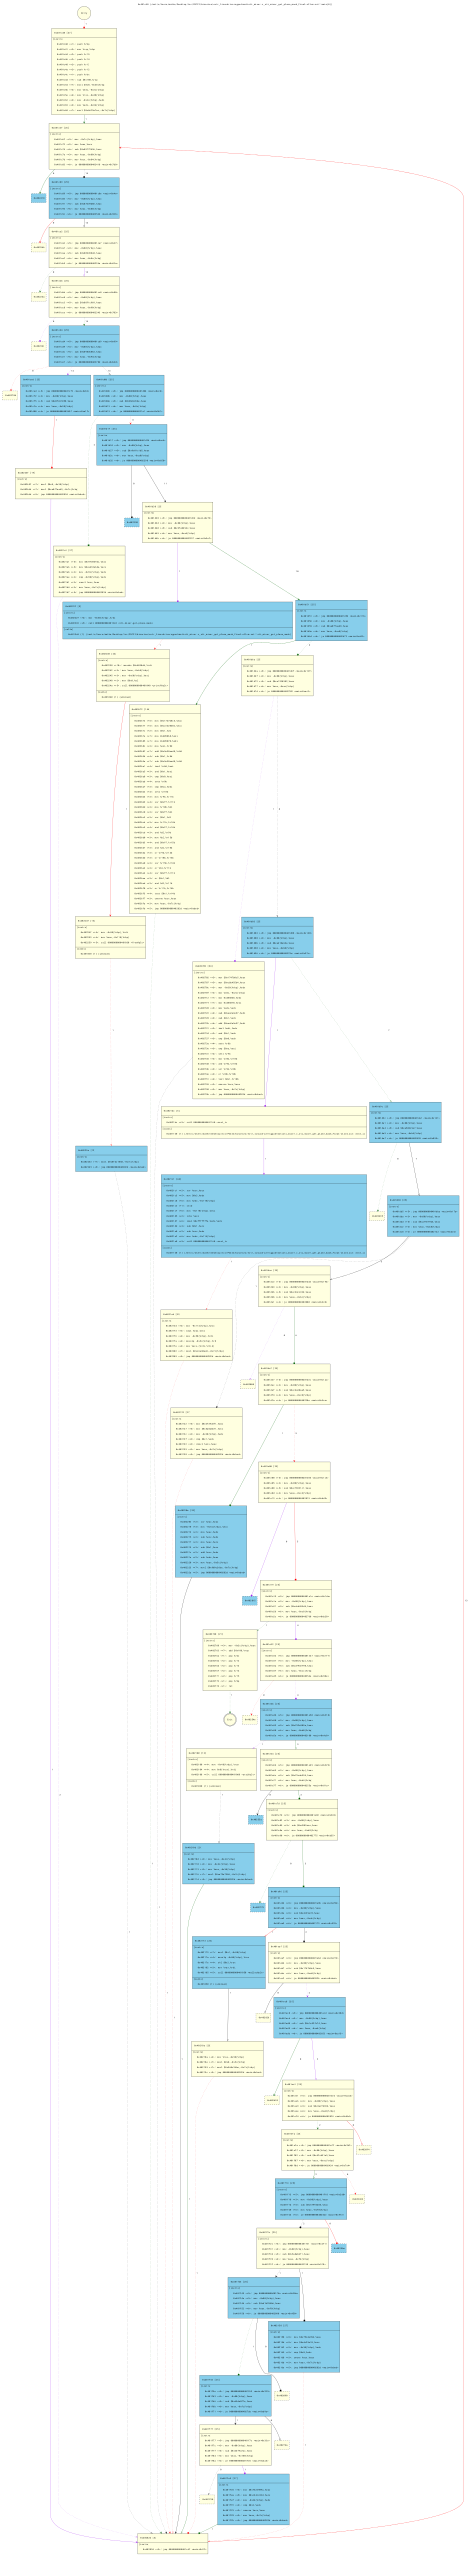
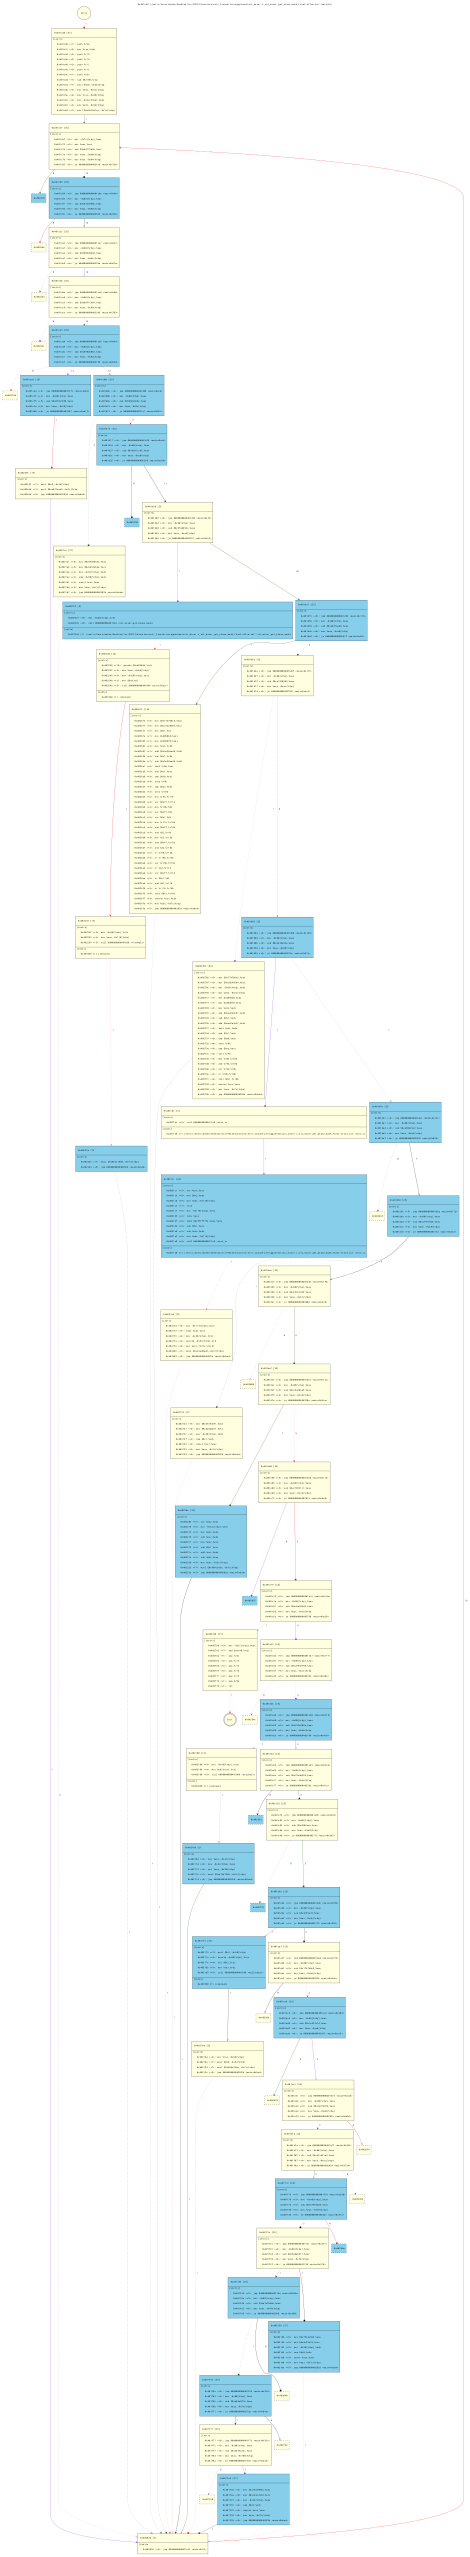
(230, 1701) -> (230, 1701)
